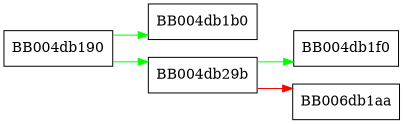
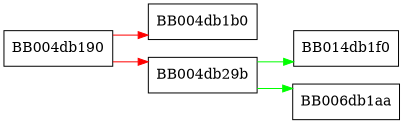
(126, 35) -> (126, 35)
(346, 48) -> (346, 48)
(126, 62) -> (126, 62)
(270, 89) -> (270, 89)
